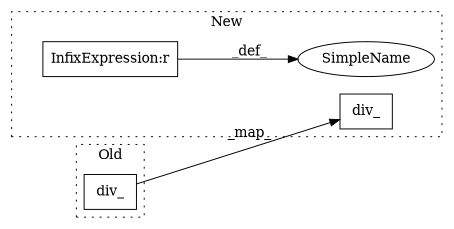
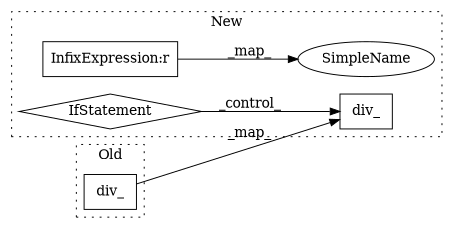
(250, 52) -> (250, 52)
none -> (110, 111)
